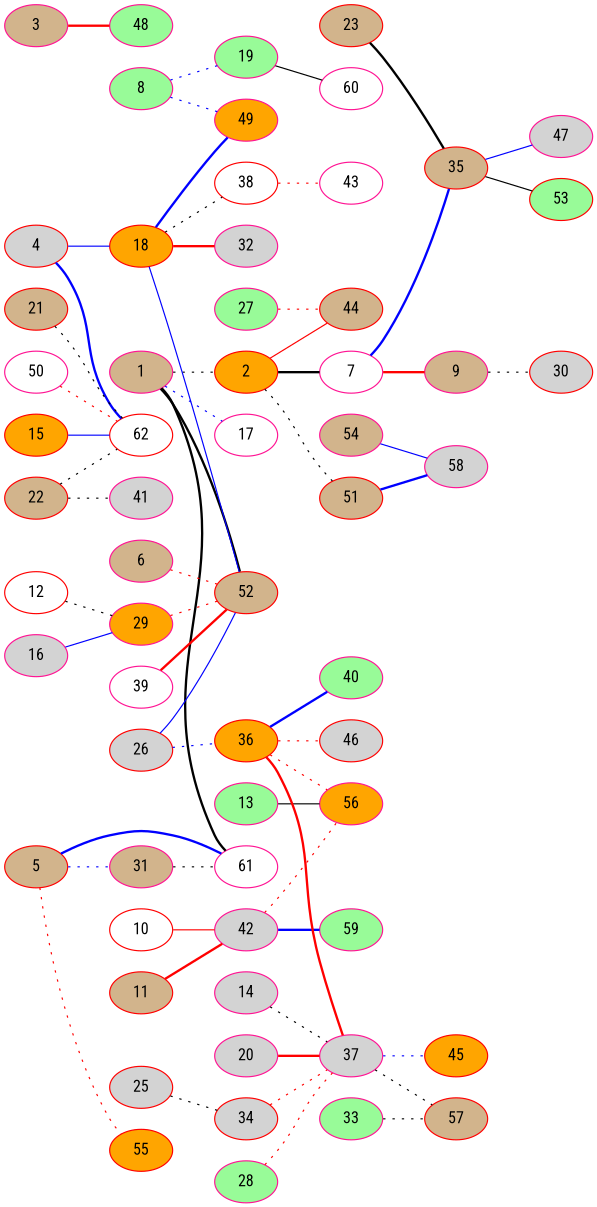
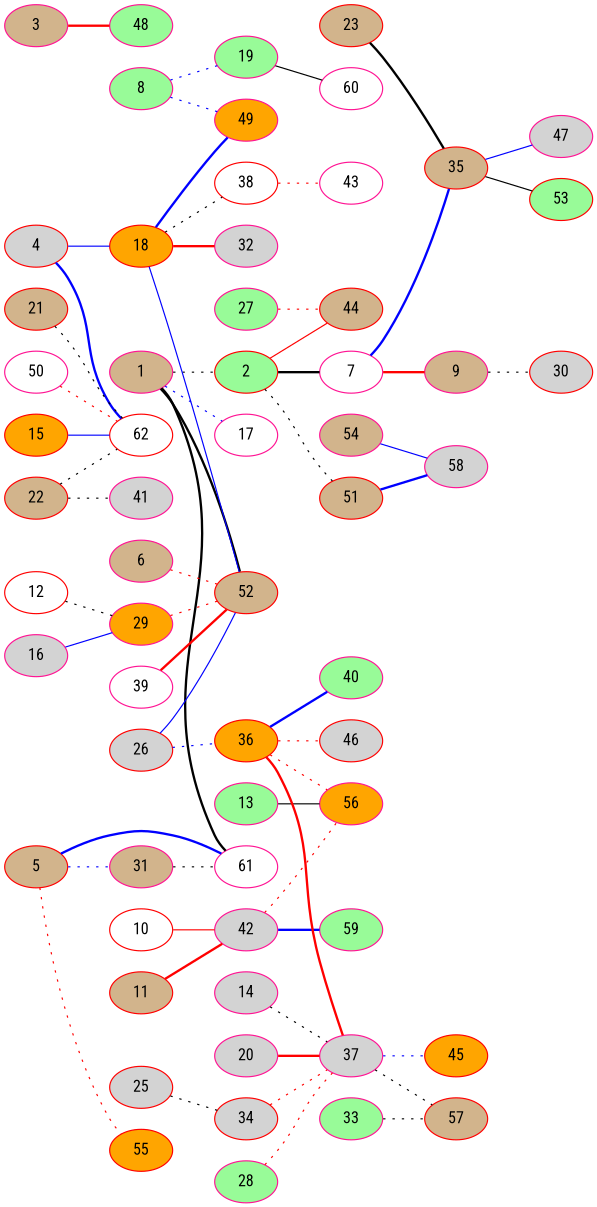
(246, 372) -> (246, 372)
